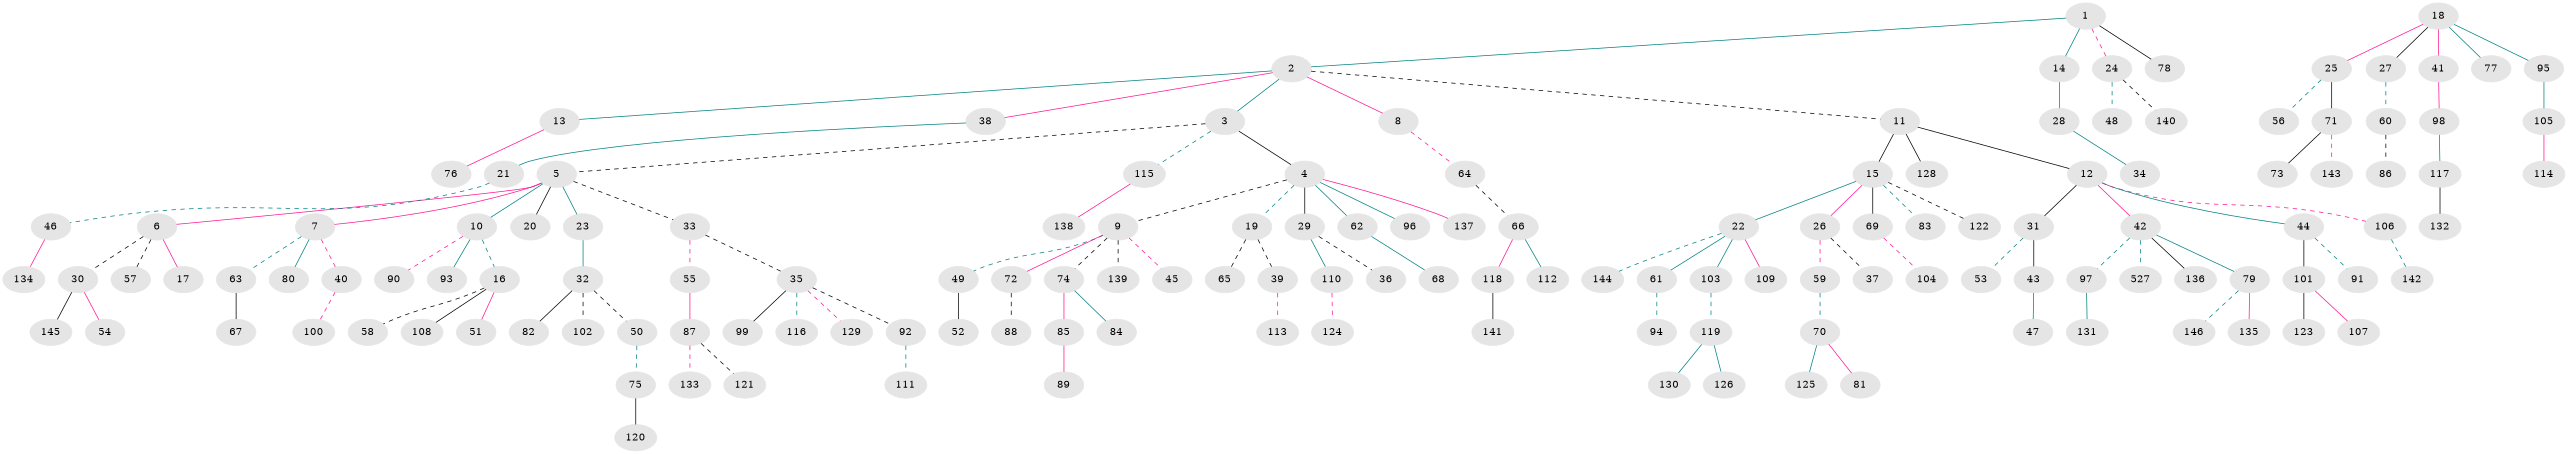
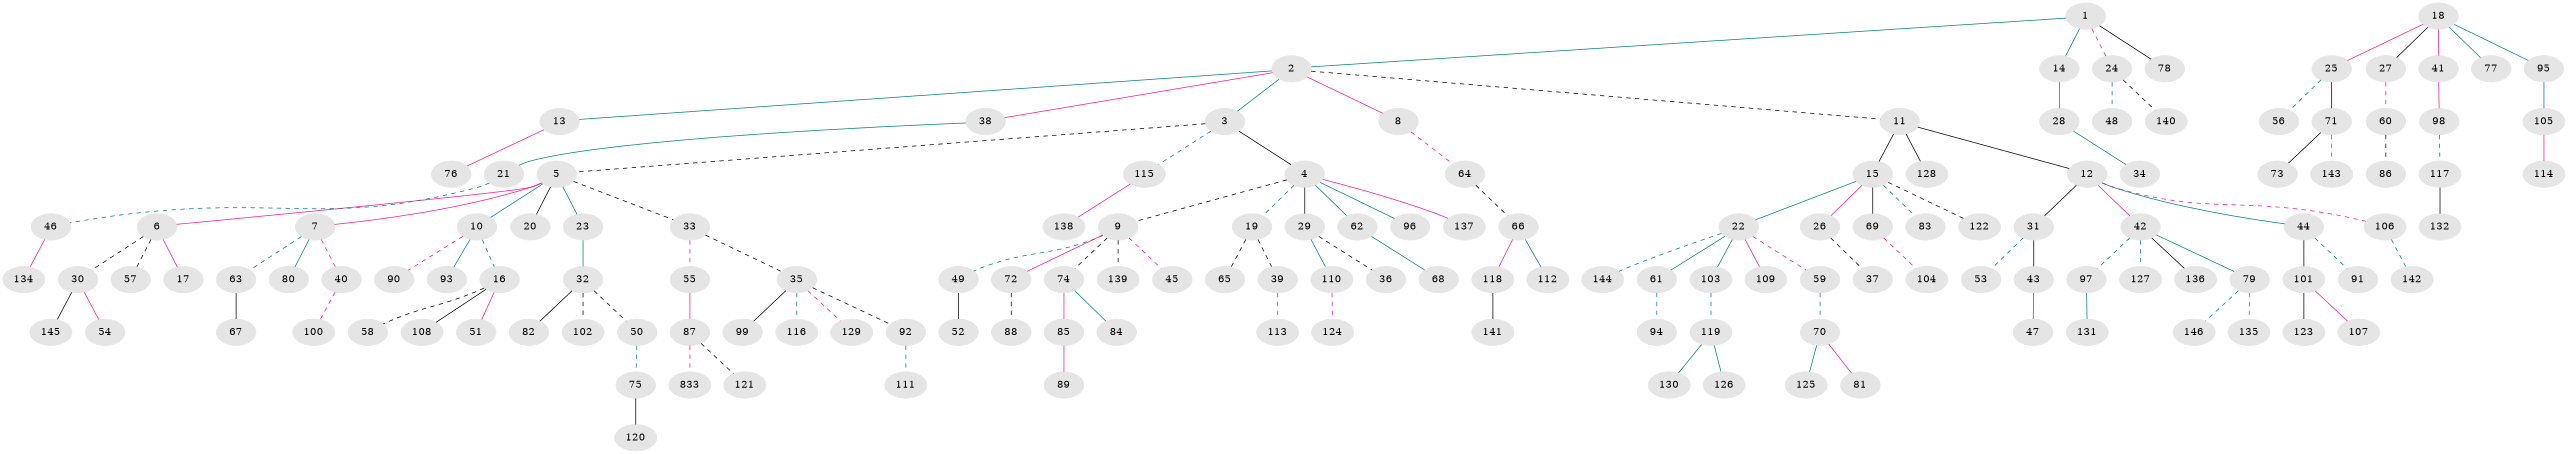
(2386, 95) -> (2386, 95)
(2440, 148) -> (2440, 148)
(1820, 253) -> (1779, 253)
(2141, 280) -> (2141, 280)
(2249, 306) -> (2249, 306)
(690, 385) -> (690, 385)
